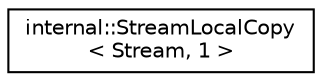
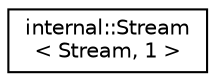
(161, 41) -> (108, 41)
